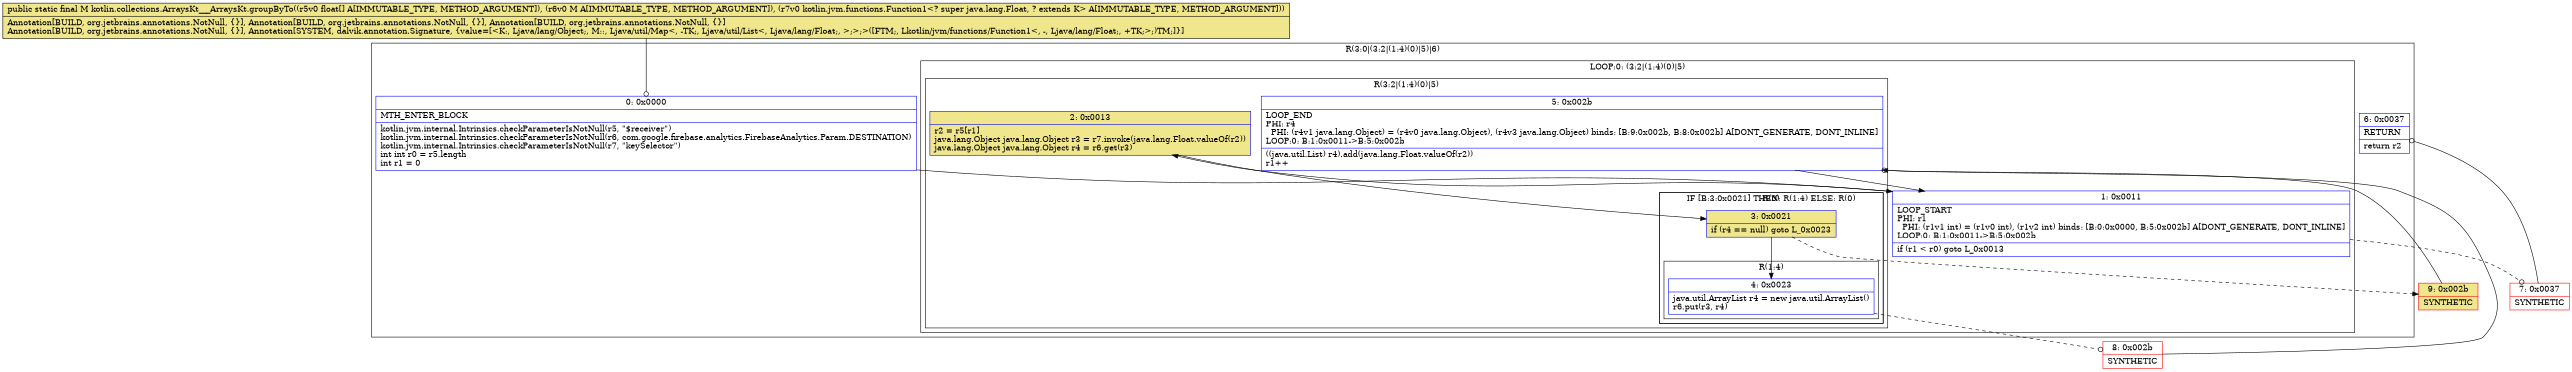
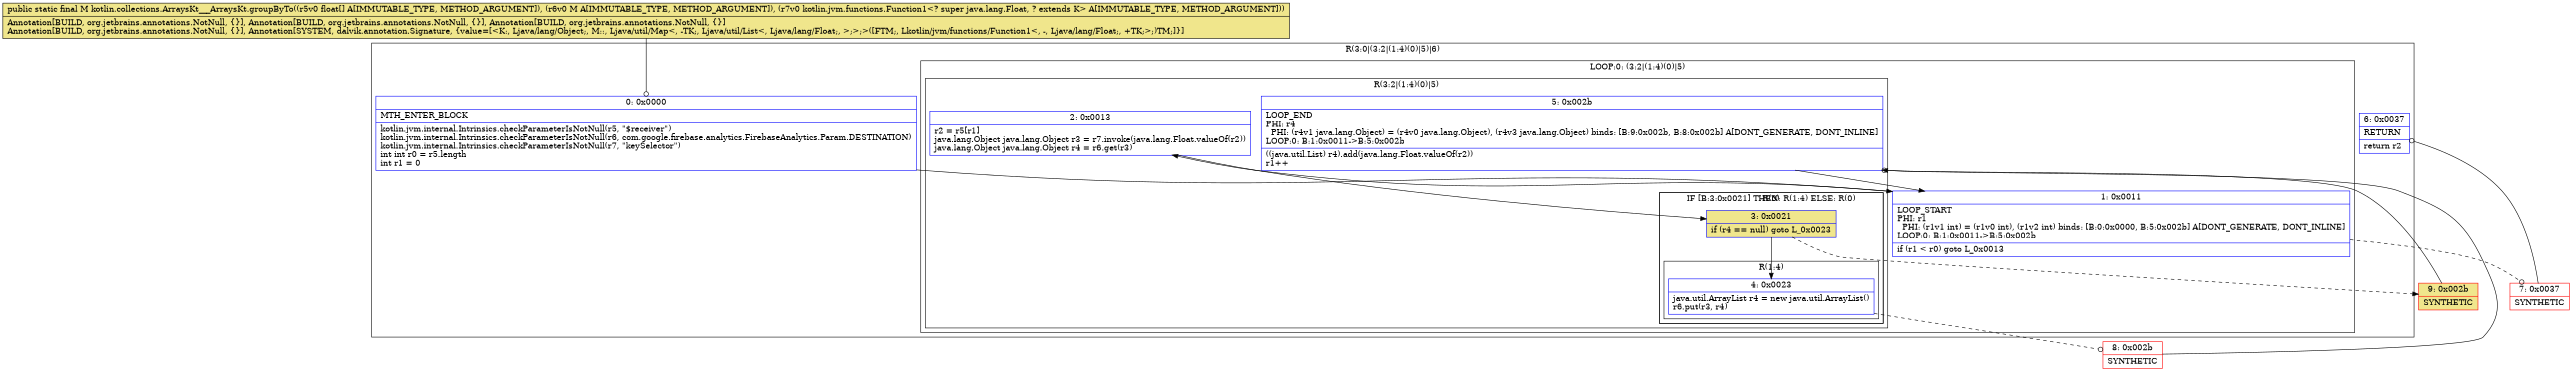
(1090, 133) -> (1090, 133)
